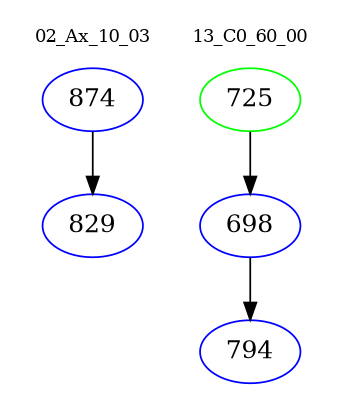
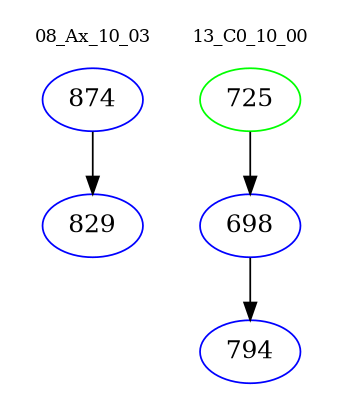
(93, 38) -> (93, 38)
(250, 38) -> (250, 38)
